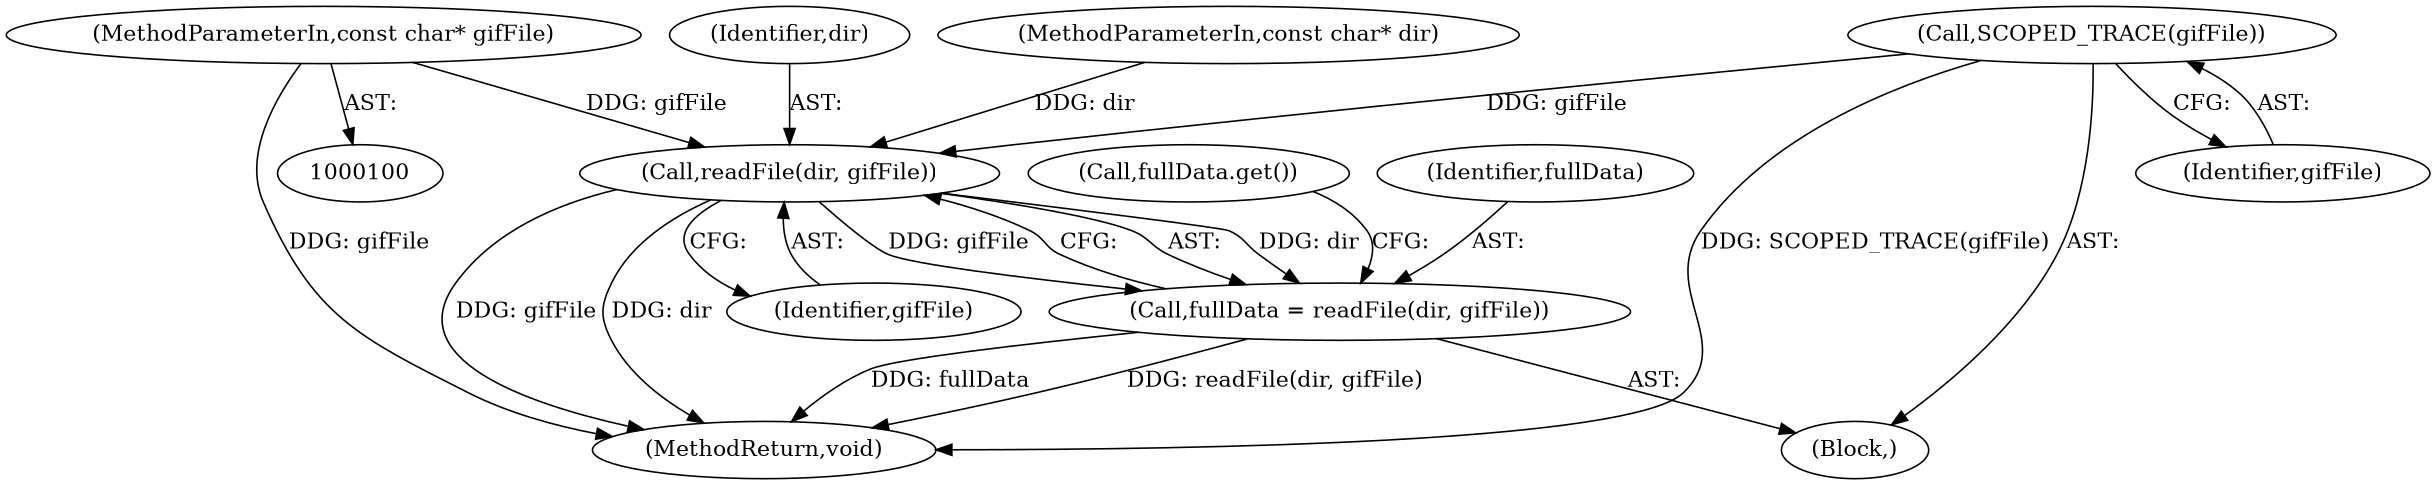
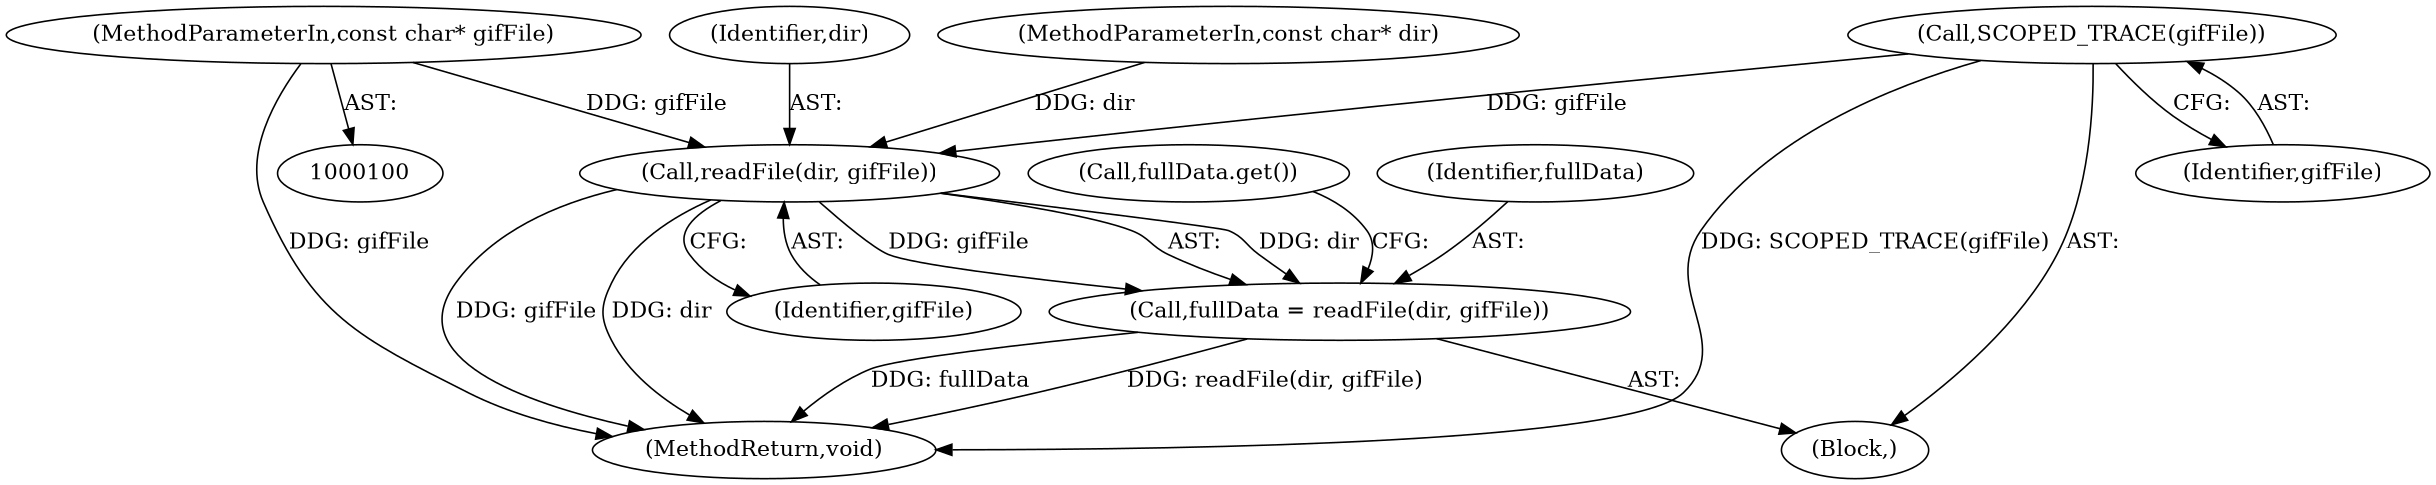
(1051, 248) -> none
